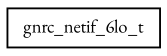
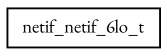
(84, 28) -> (84, 28)
